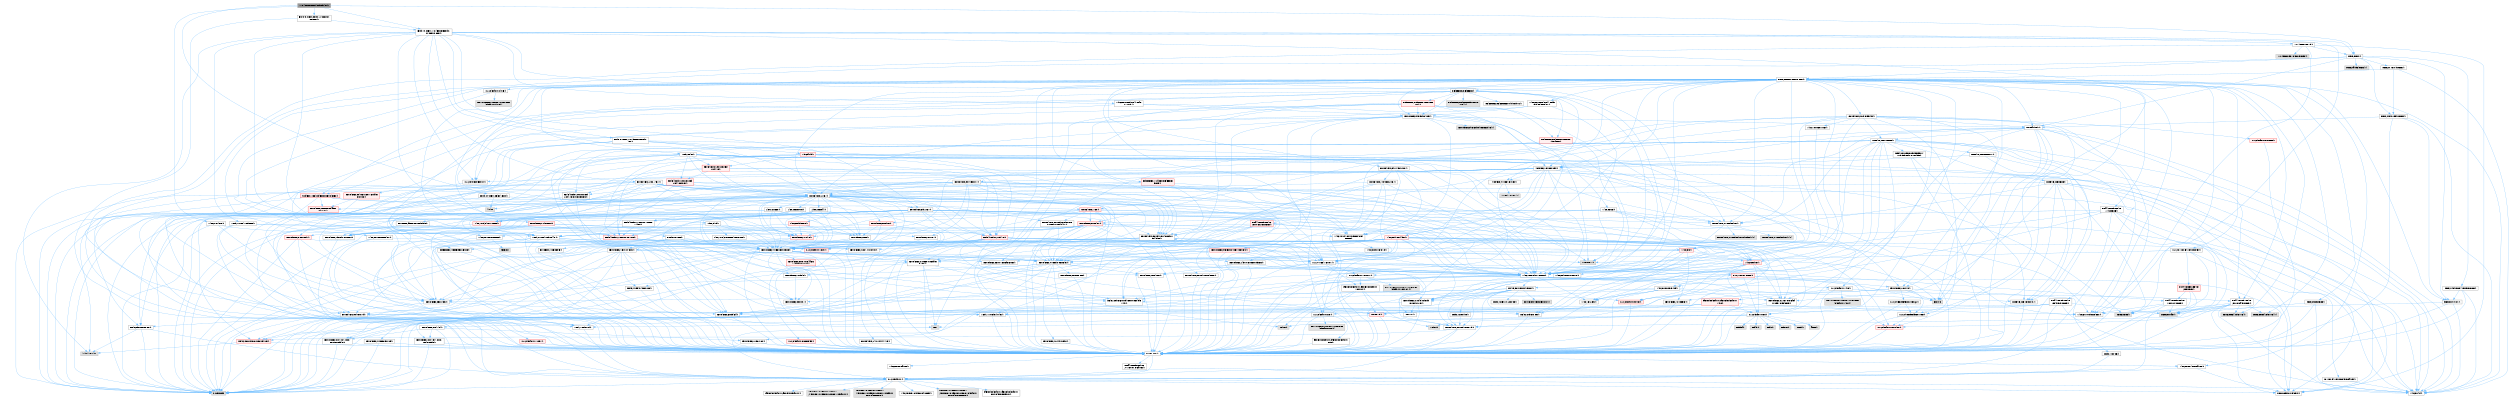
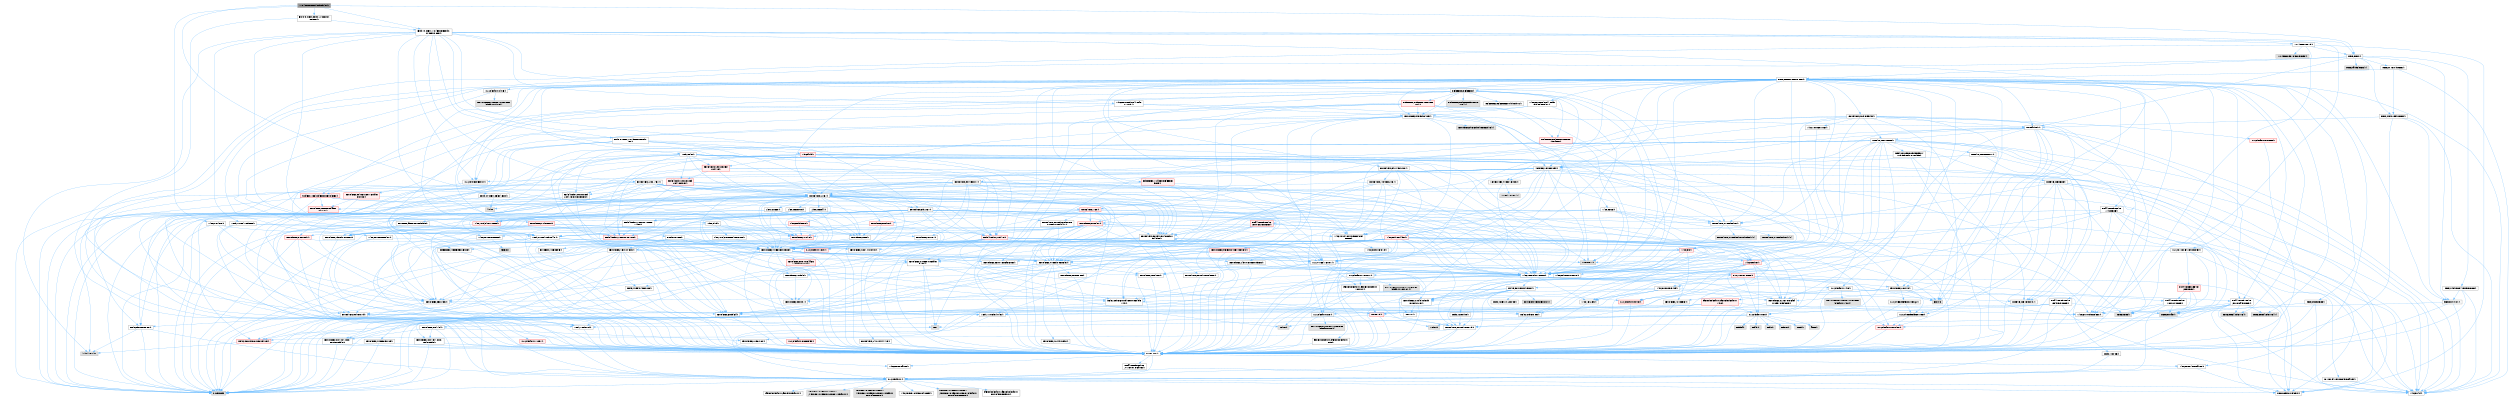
(1504, 182) -> (1504, 182)
(678, 255) -> (1020, 275)
(1021, 348) -> (785, 333)
